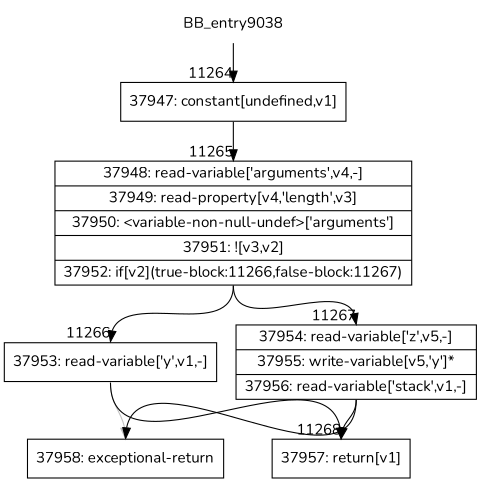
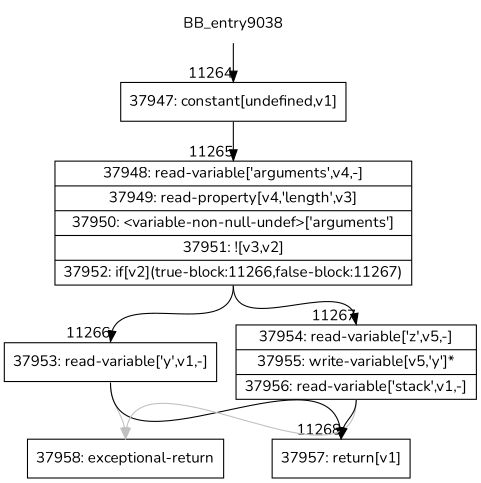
(246, 421) -> (246, 421)
